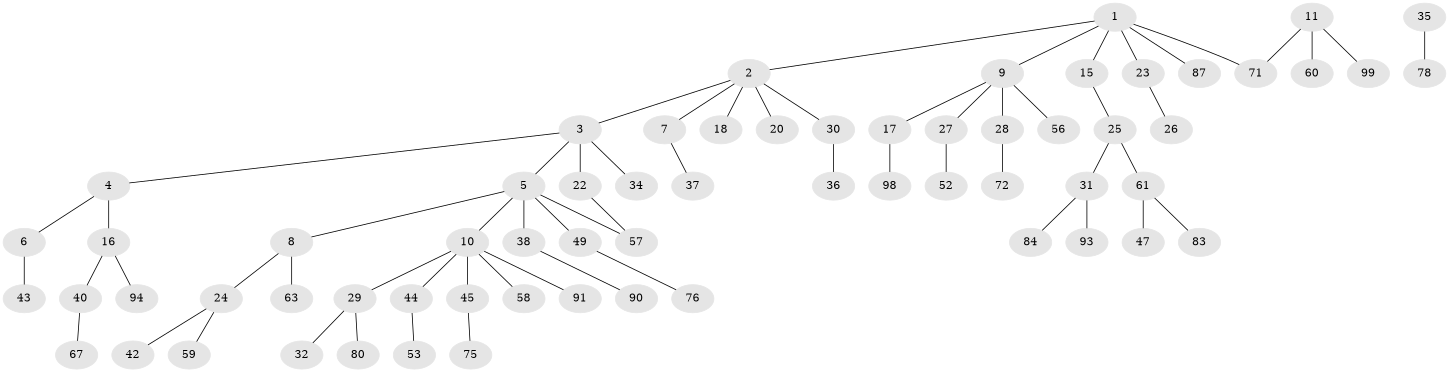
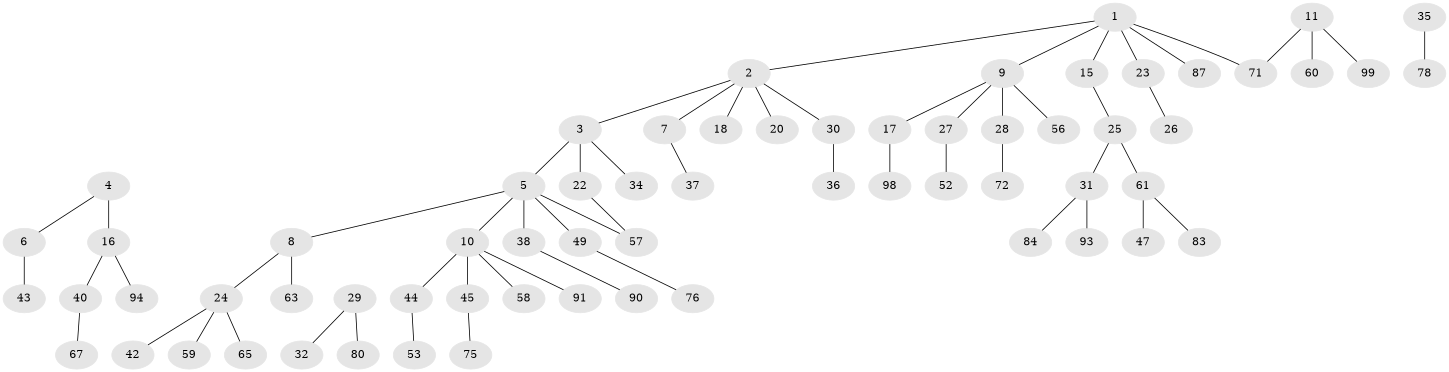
(344, 158) -> none
(411, 271) -> none
none -> (246, 355)
